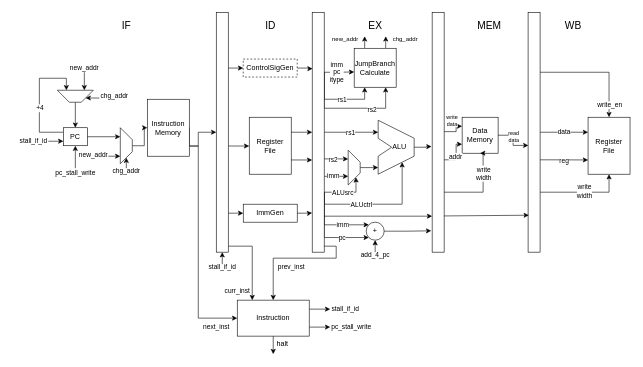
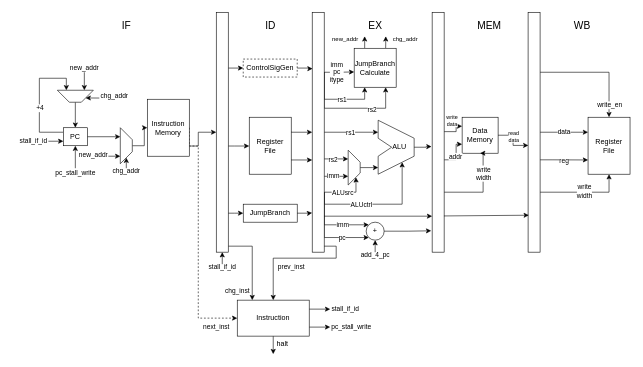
(573, 26) -> (582, 26)
(270, 213) -> (270, 213)
(198, 250) -> (198, 250)
(238, 291) -> (238, 291)
